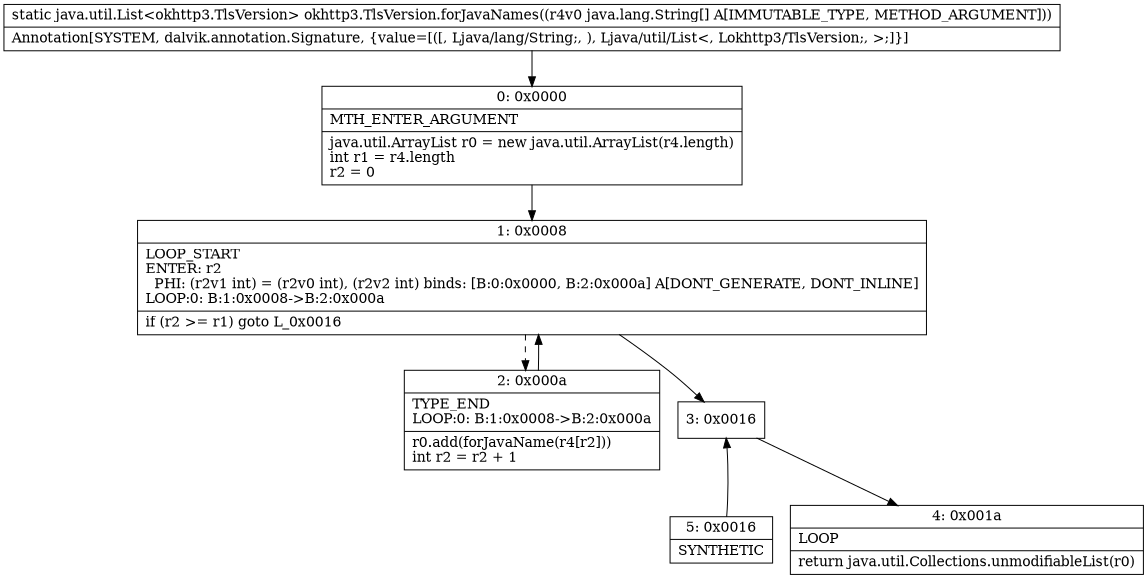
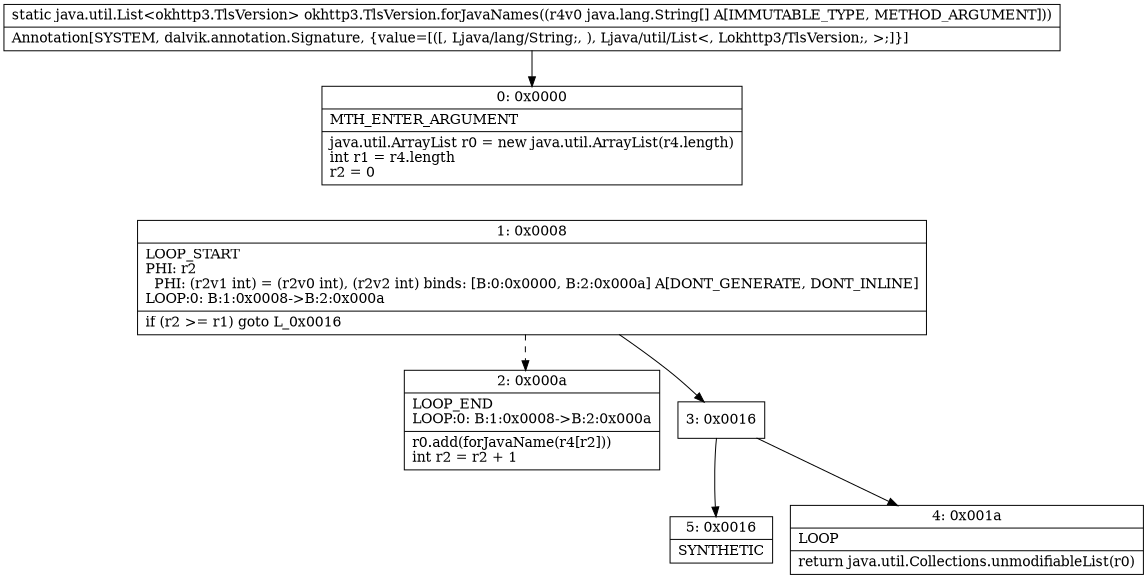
(532, 198) -> none
(186, 269) -> (174, 269)
(539, 358) -> none
(451, 404) -> (453, 404)
(728, 482) -> (715, 472)
